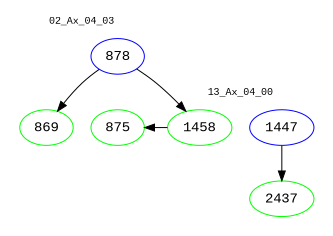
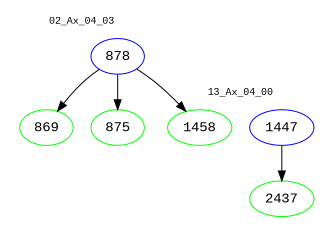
(161, 128) -> (118, 87)
